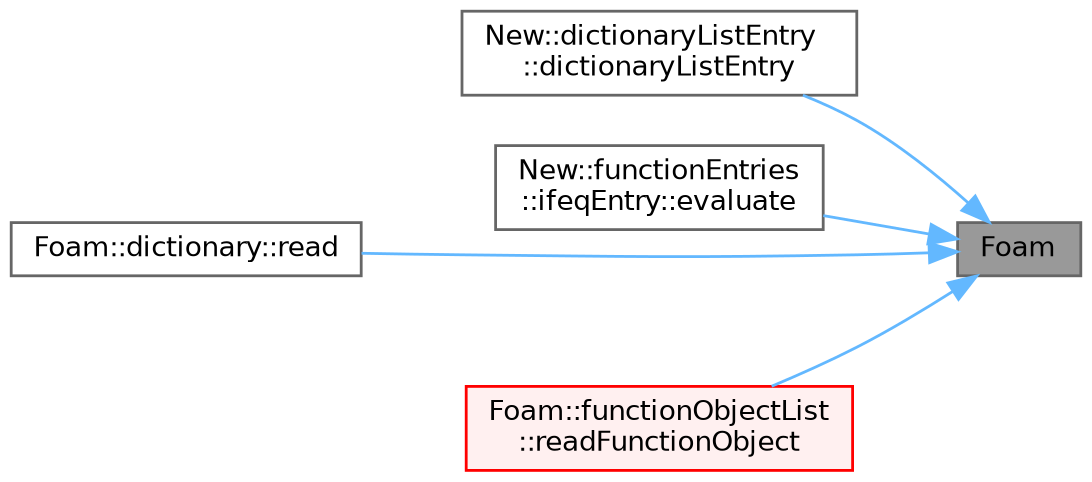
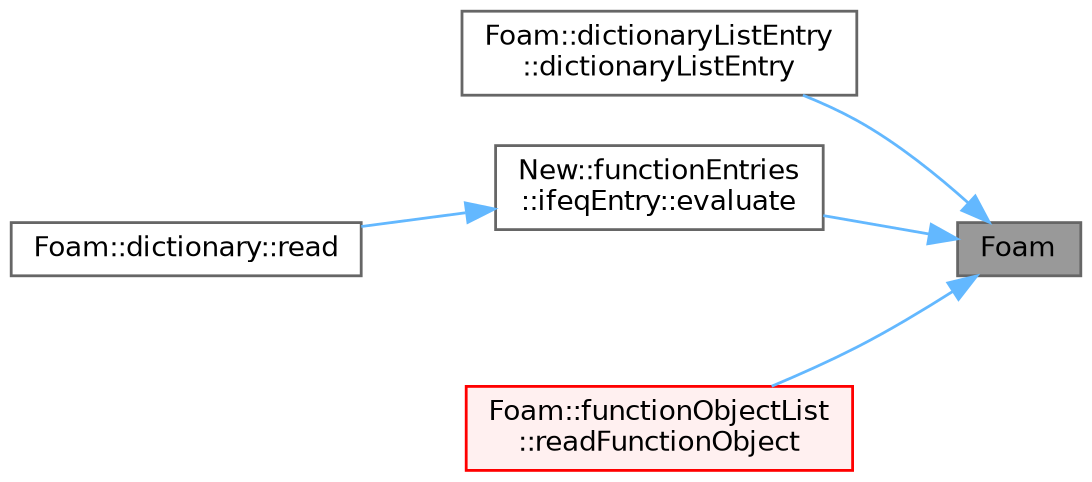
(659, 53) -> (659, 53)
(645, 257) -> (413, 220)
